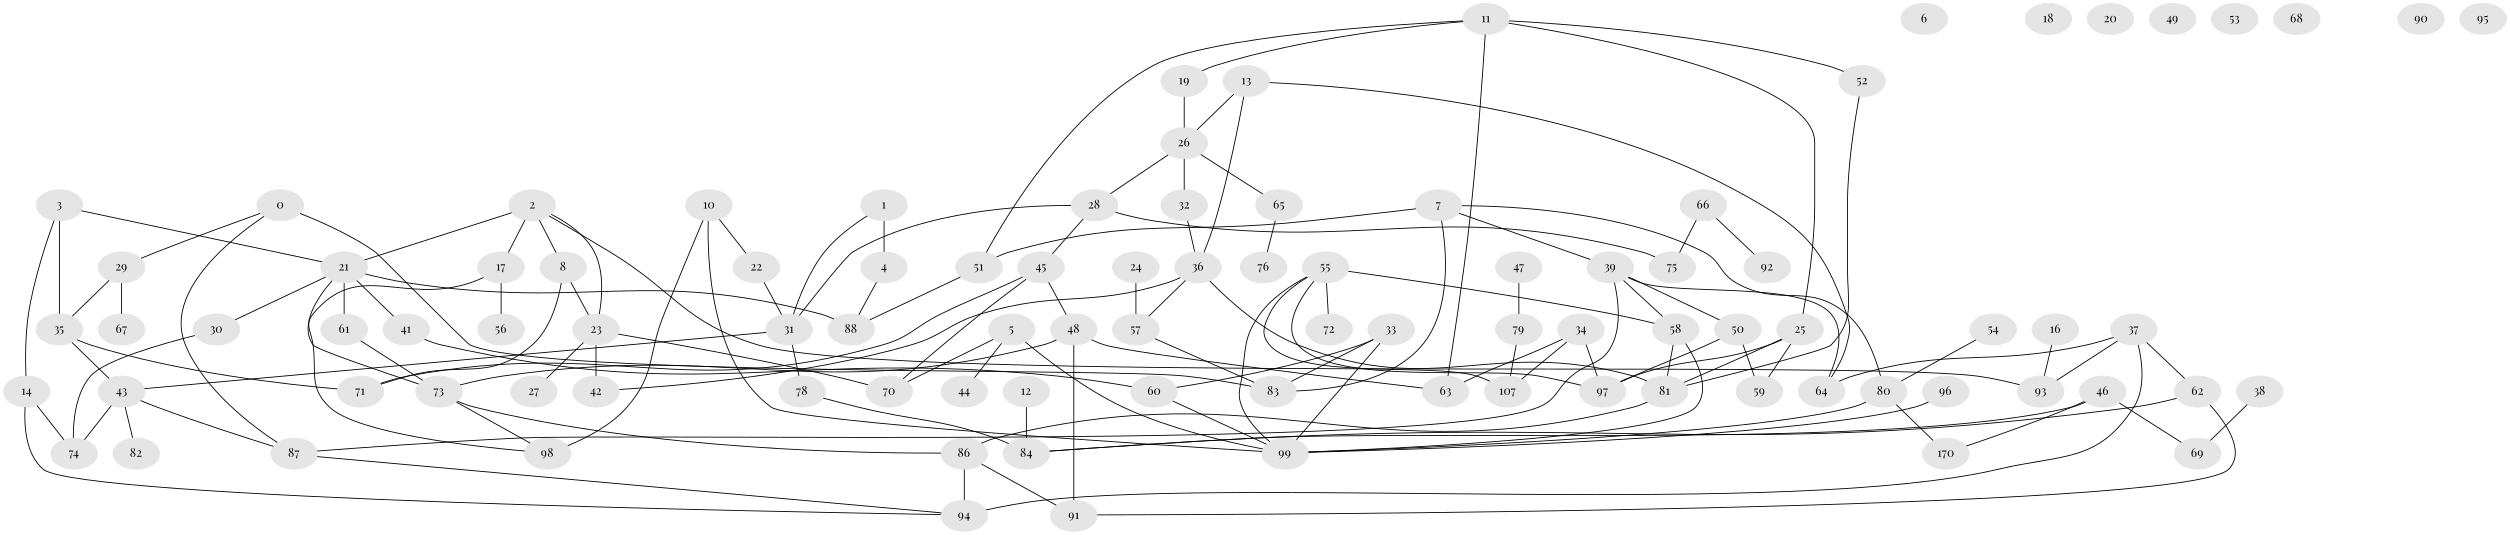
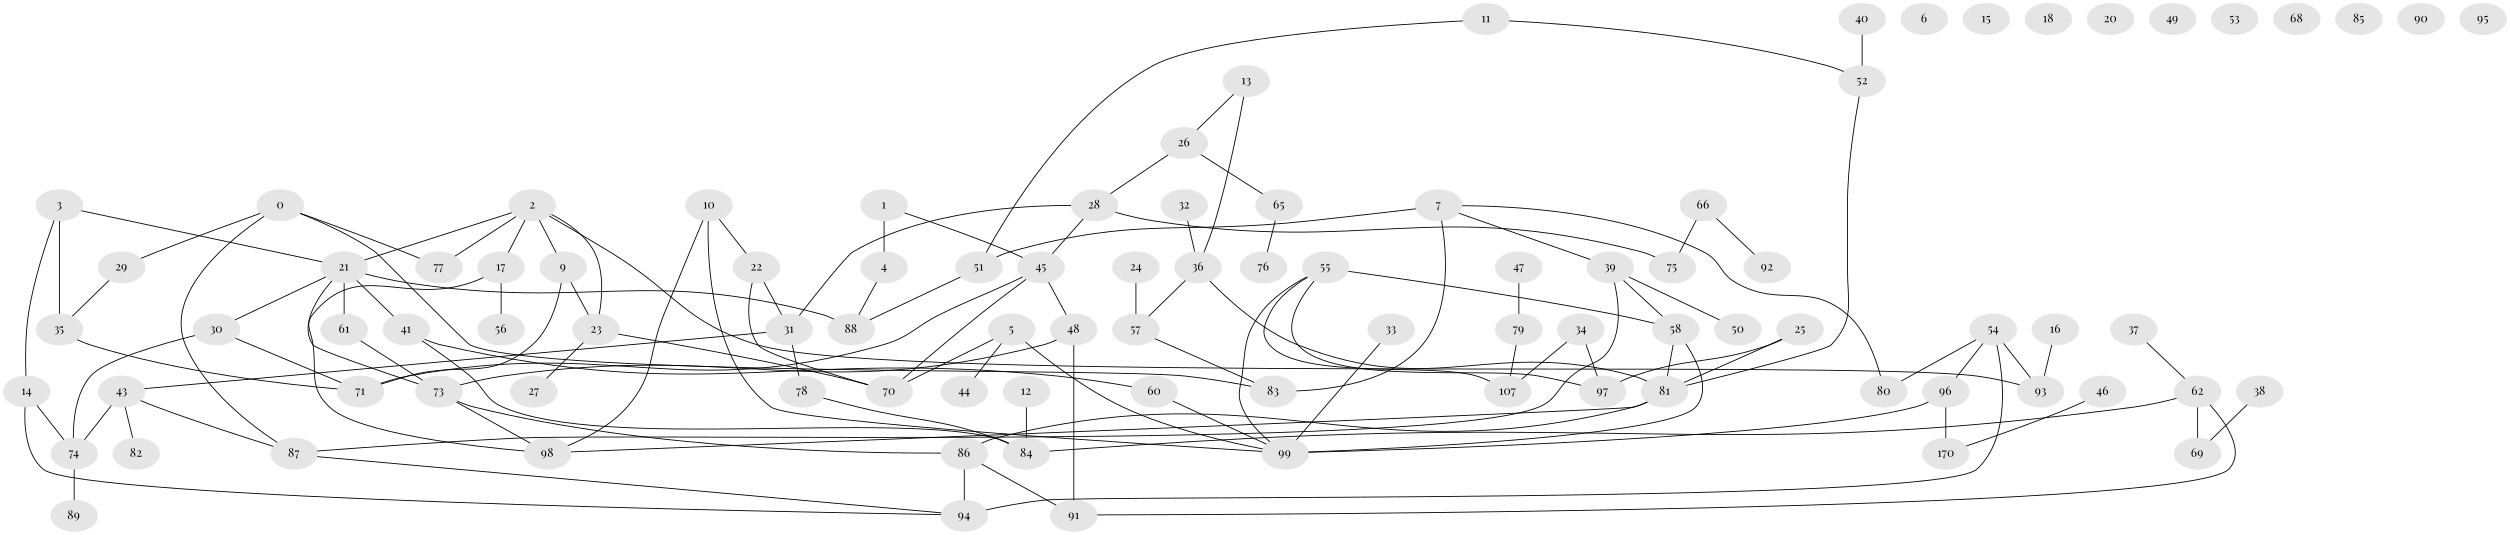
none -> (1862, 19)
none -> (1986, 19)
none -> (2359, 19)
(1184, 81) -> none
(1756, 88) -> none
(1184, 174) -> none
(820, 258) -> (964, 234)
none -> (439, 267)
(563, 267) -> (563, 267)
(122, 329) -> none
(1329, 329) -> none
none -> (782, 357)
(1678, 357) -> none
(90, 360) -> none
(1332, 360) -> none
none -> (288, 361)
none -> (1970, 361)
(2087, 361) -> (2017, 361)
(1252, 374) -> none
(596, 392) -> none
(1446, 392) -> none
(1760, 392) -> none
(1822, 392) -> none
(1914, 422) -> (1946, 420)
(2150, 423) -> (2198, 423)
(1714, 428) -> none
none -> (1110, 430)
(1569, 436) -> (703, 429)
(1602, 494) -> (1547, 495)
none -> (74, 516)
